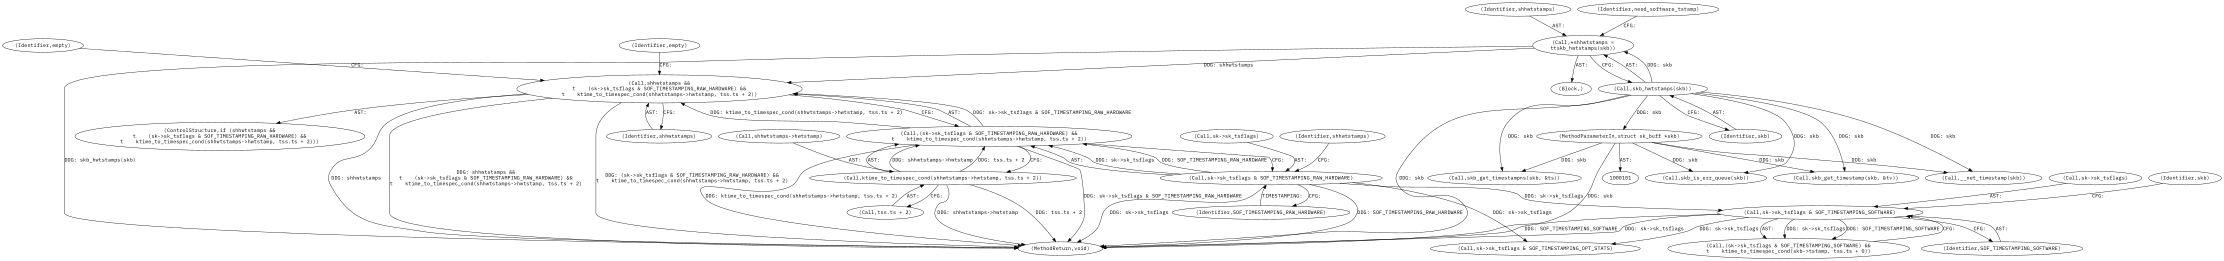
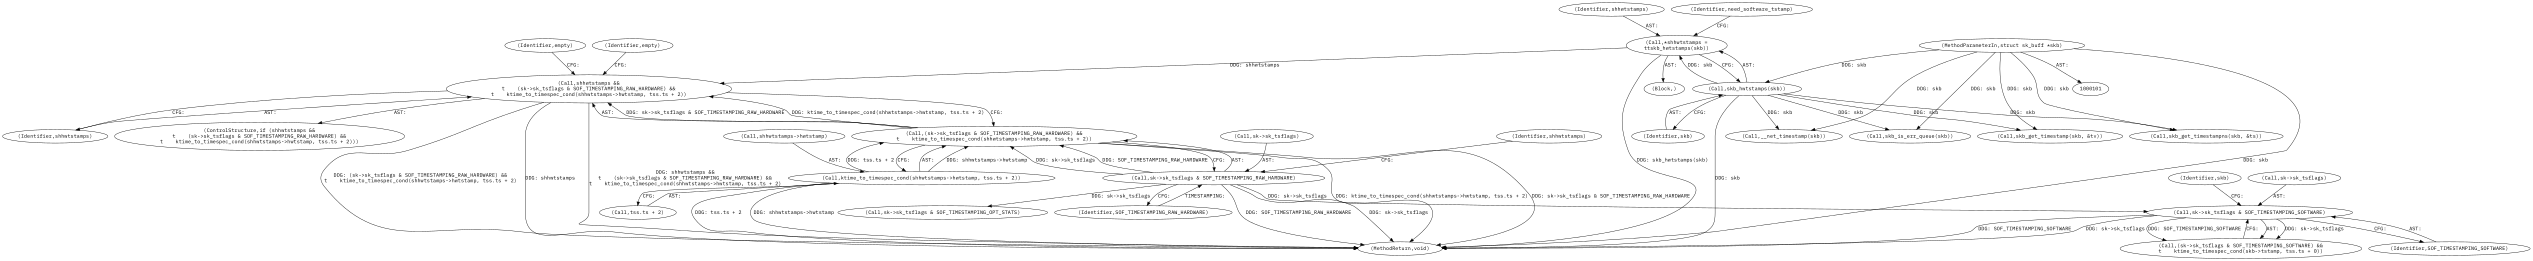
(1636, 111) -> (1853, 60)
(1682, 232) -> none
